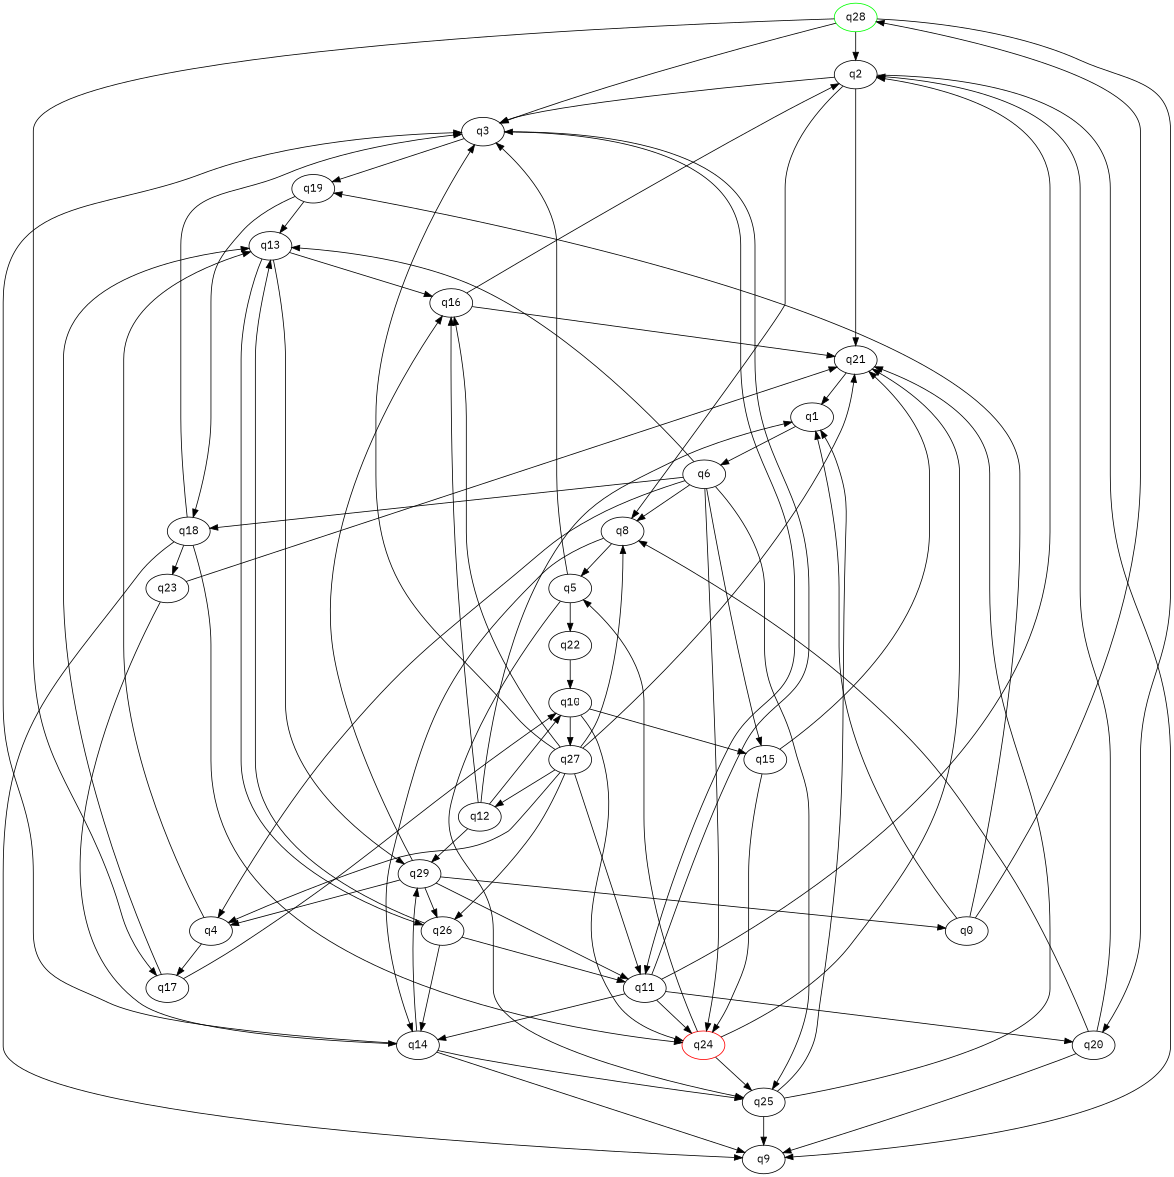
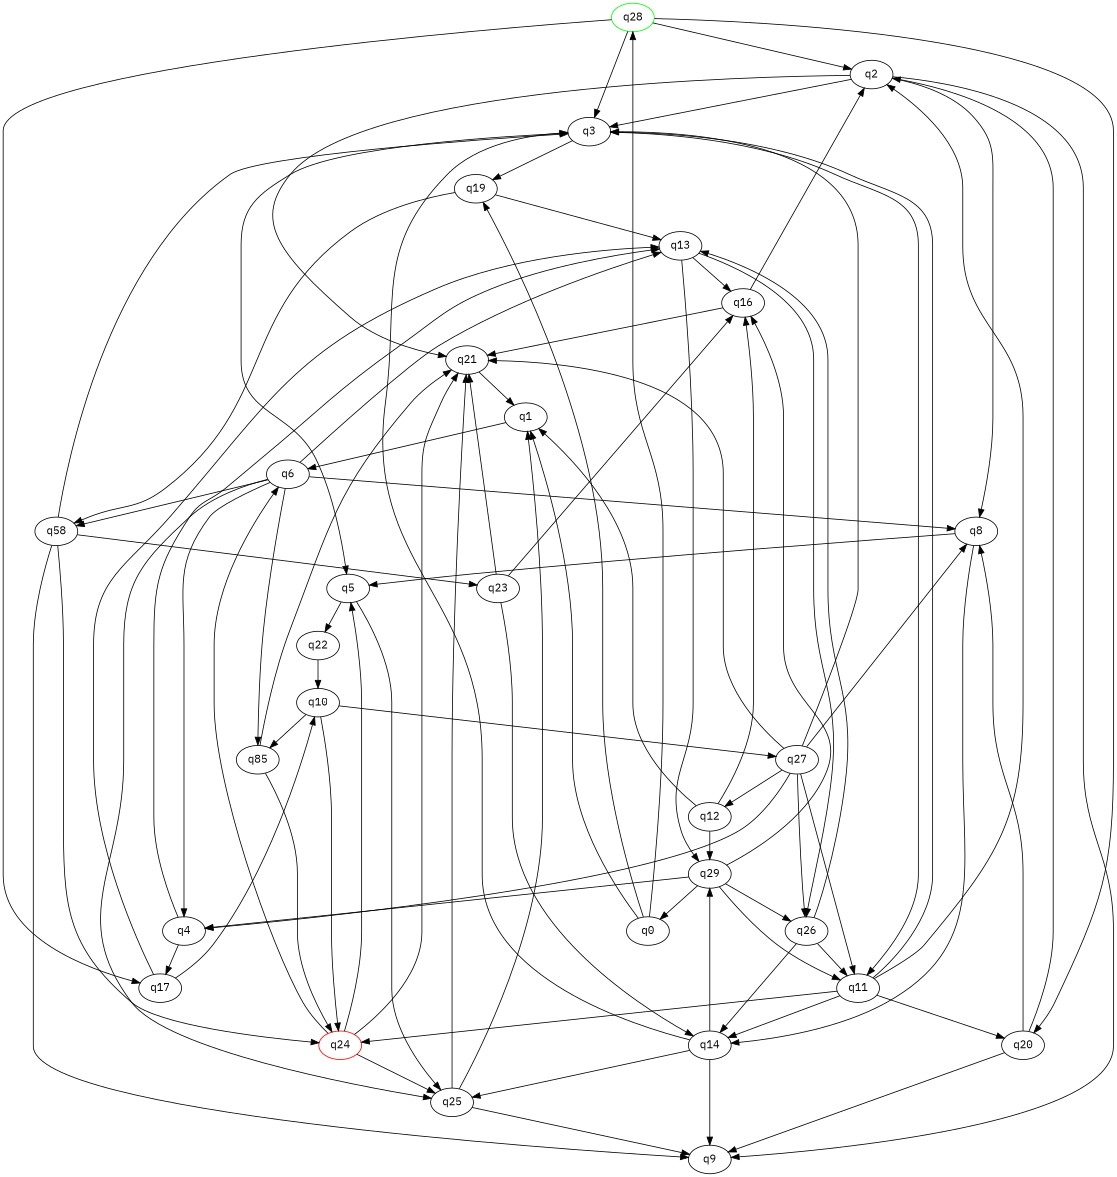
(557, 353) -> (242, 236)
(189, 531) -> (56, 531)
(468, 547) -> (618, 449)
(716, 756) -> (222, 768)
(765, 760) -> (258, 760)
(522, 763) -> none
